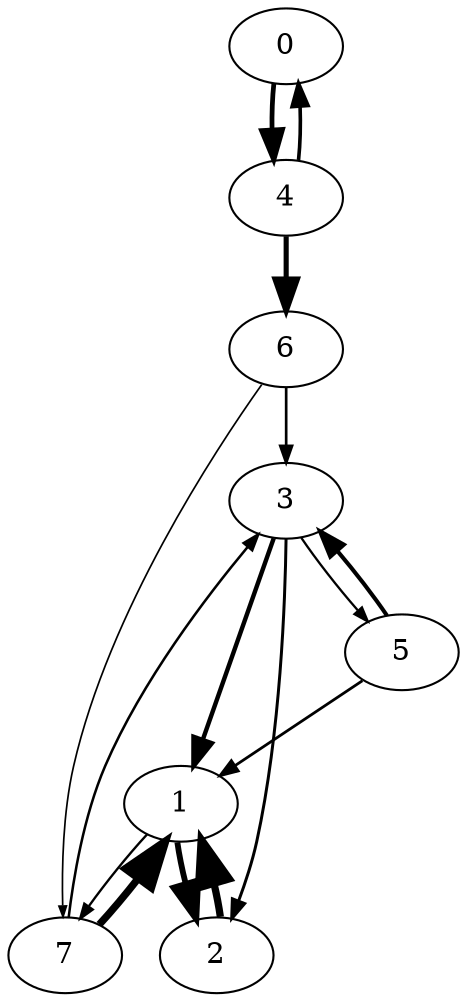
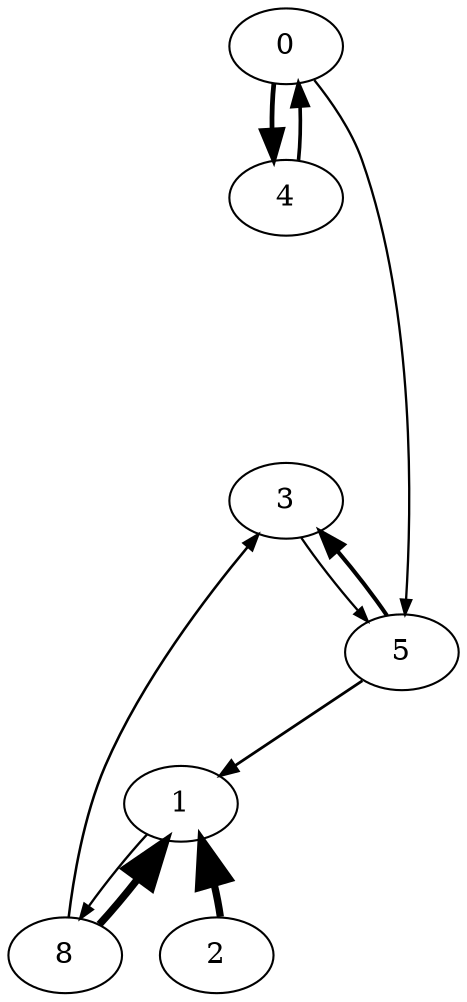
none -> (400, 331)
(286, 349) -> none
(238, 639) -> none
(275, 722) -> none
(181, 863) -> none
(65, 955) -> (65, 955)
